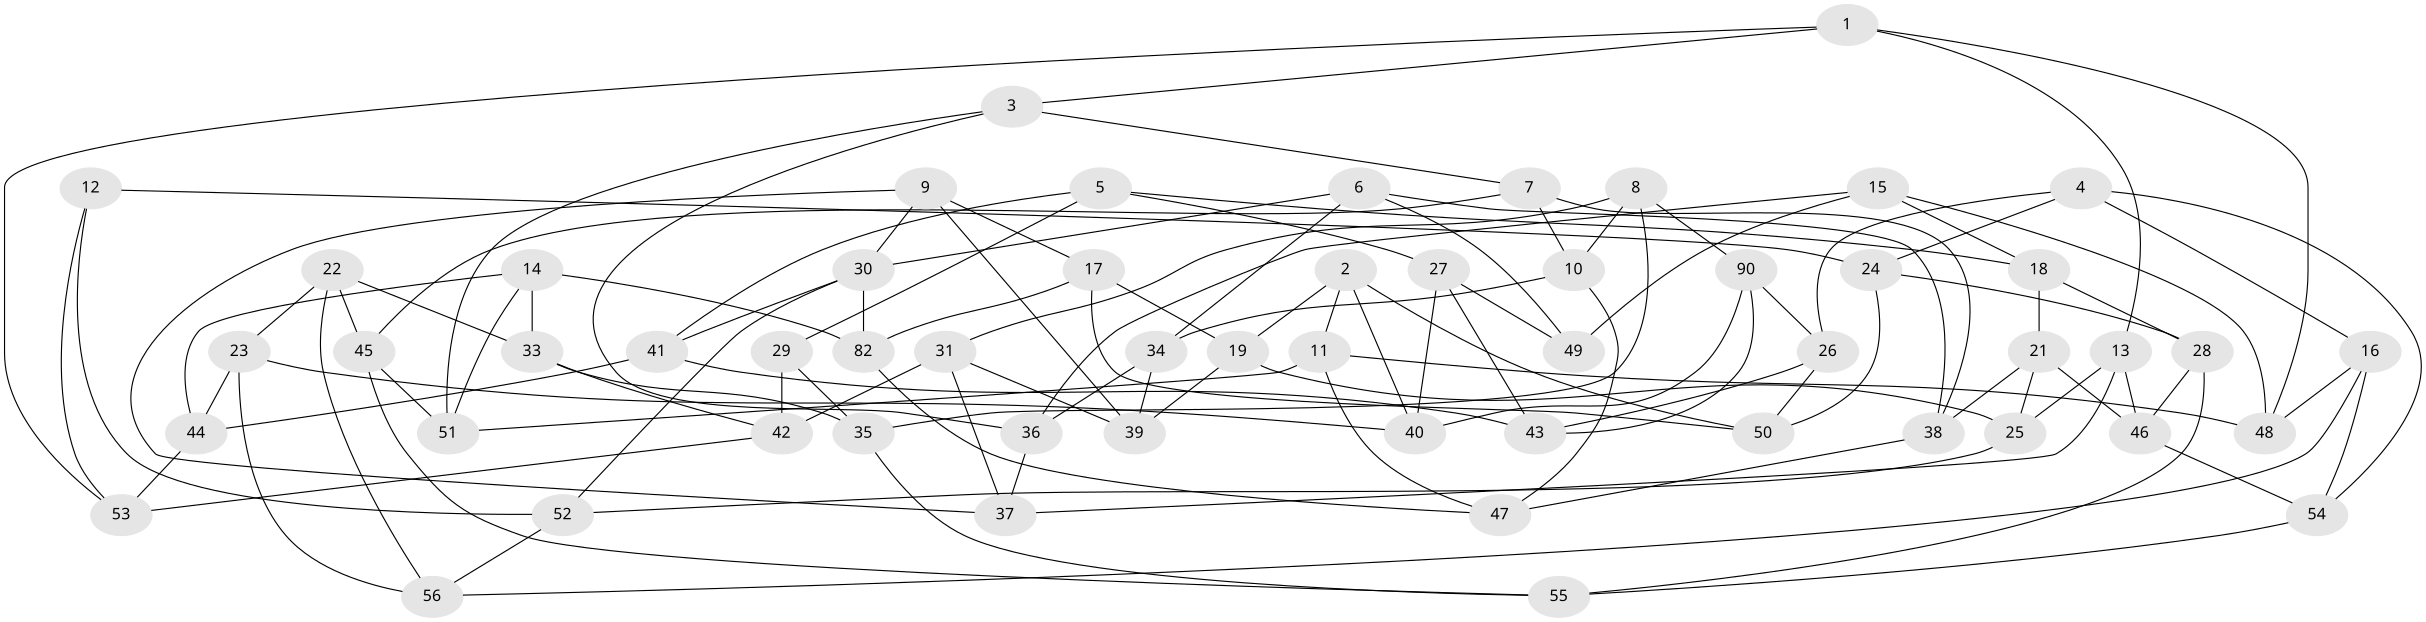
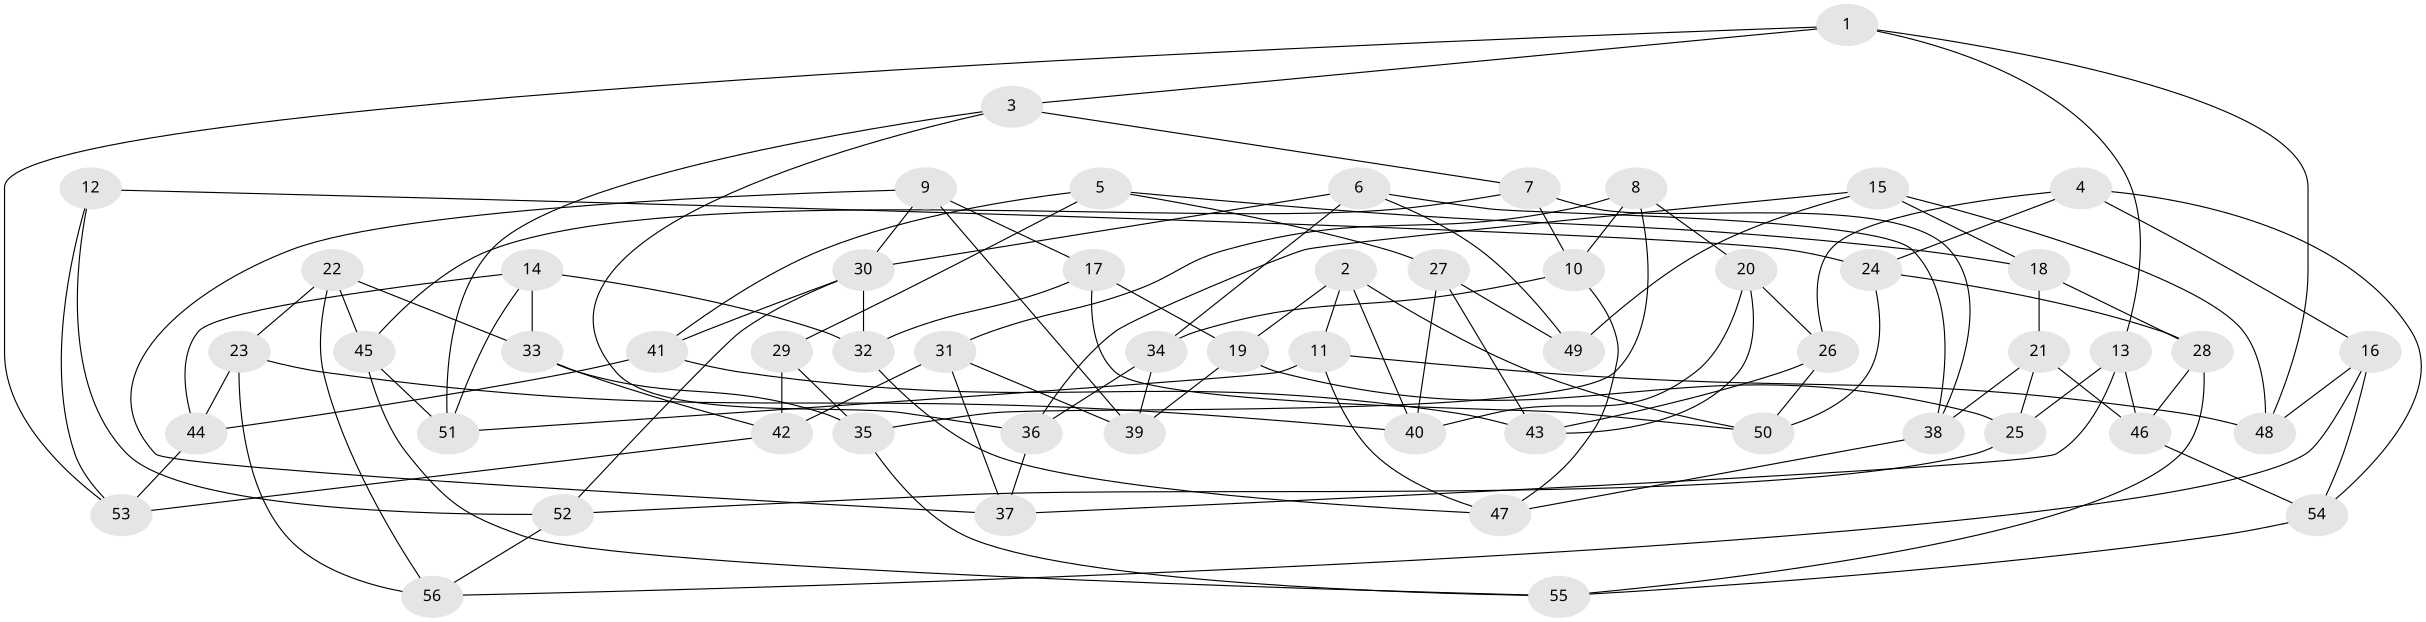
(1746, 270) -> (1746, 270)
(864, 352) -> (864, 352)
